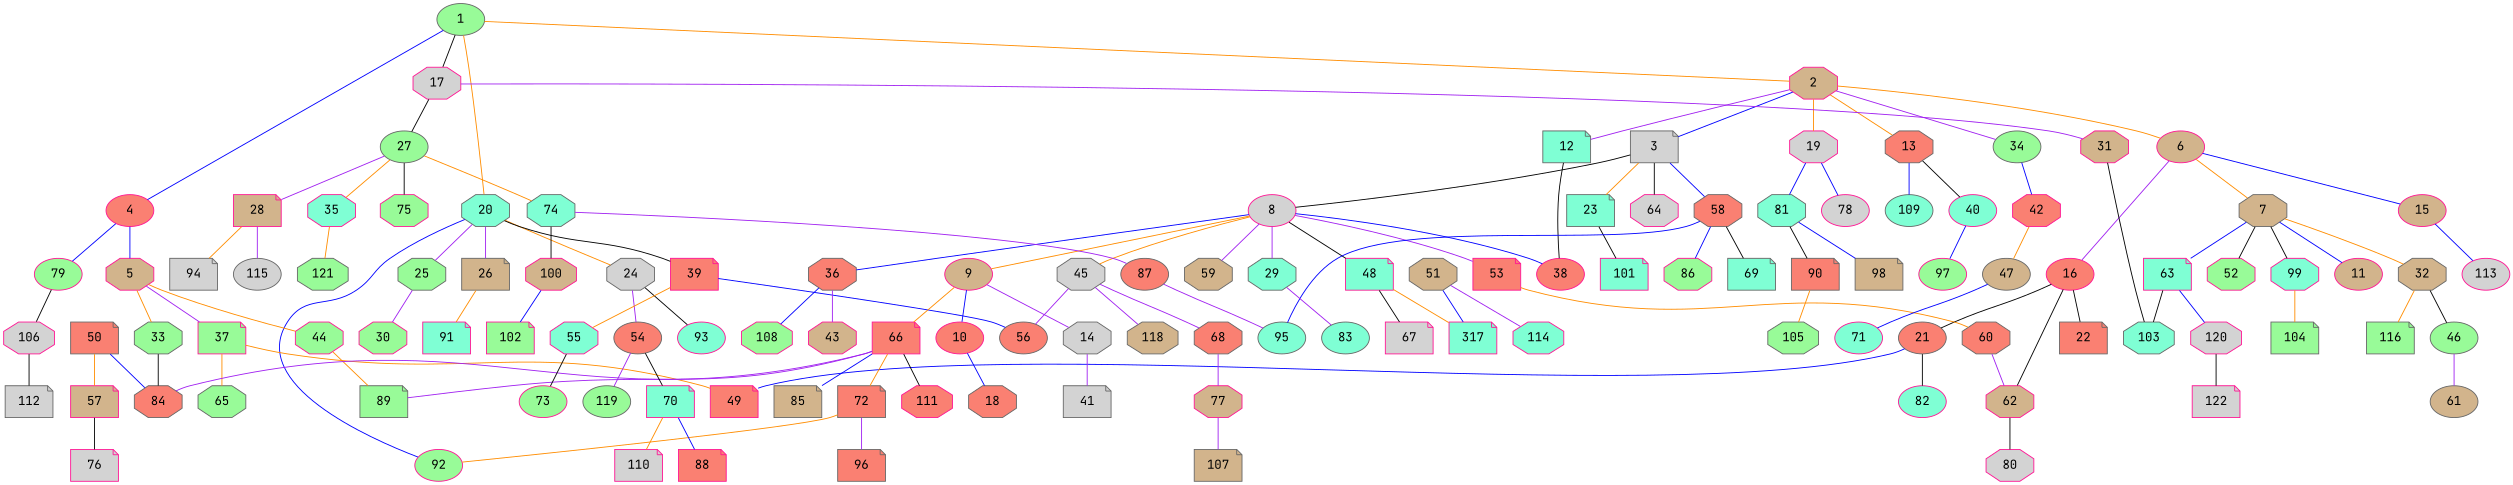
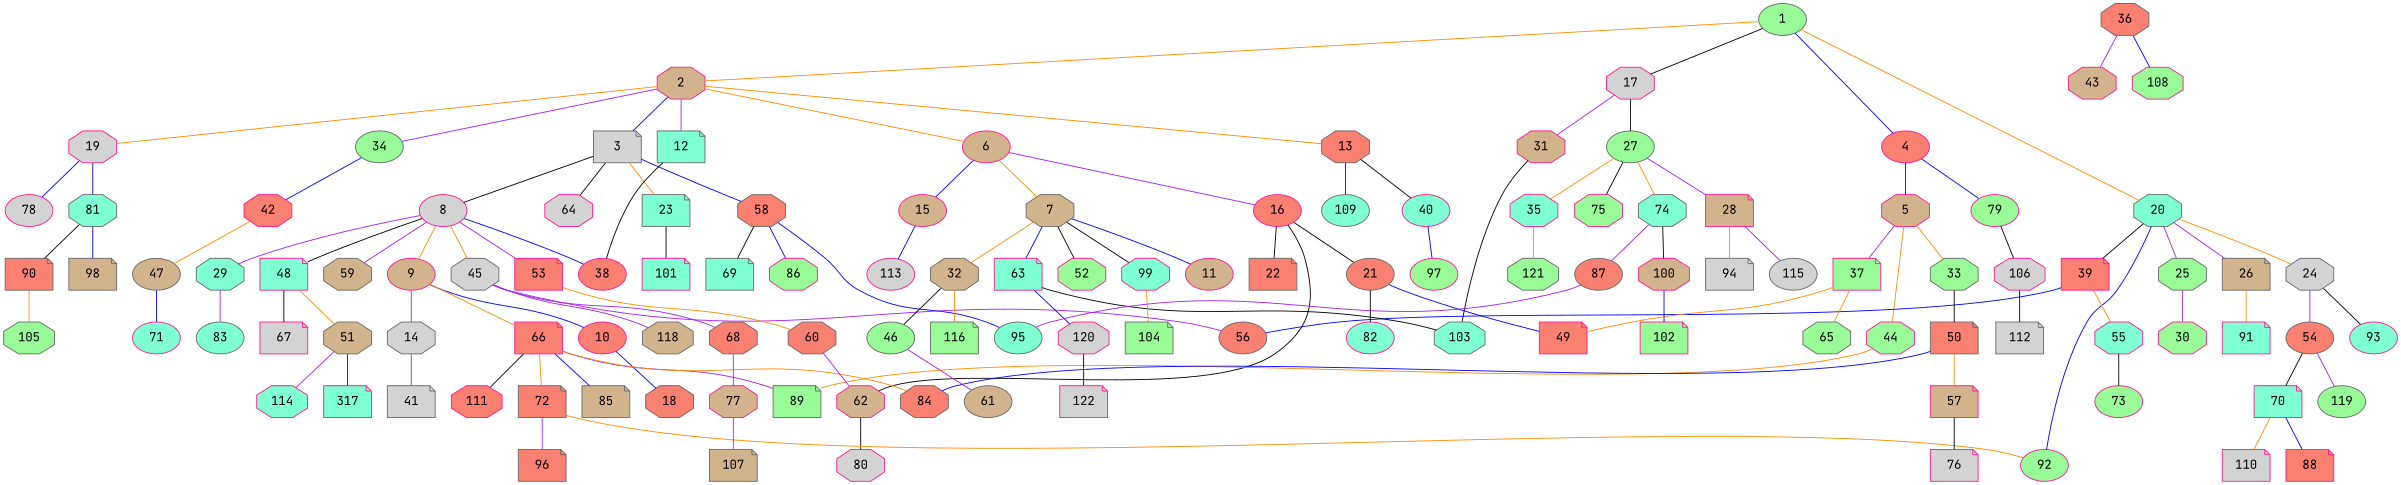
(1062, 241) -> none
(1421, 306) -> (317, 307)
(524, 369) -> (726, 370)
(158, 370) -> (1954, 310)
